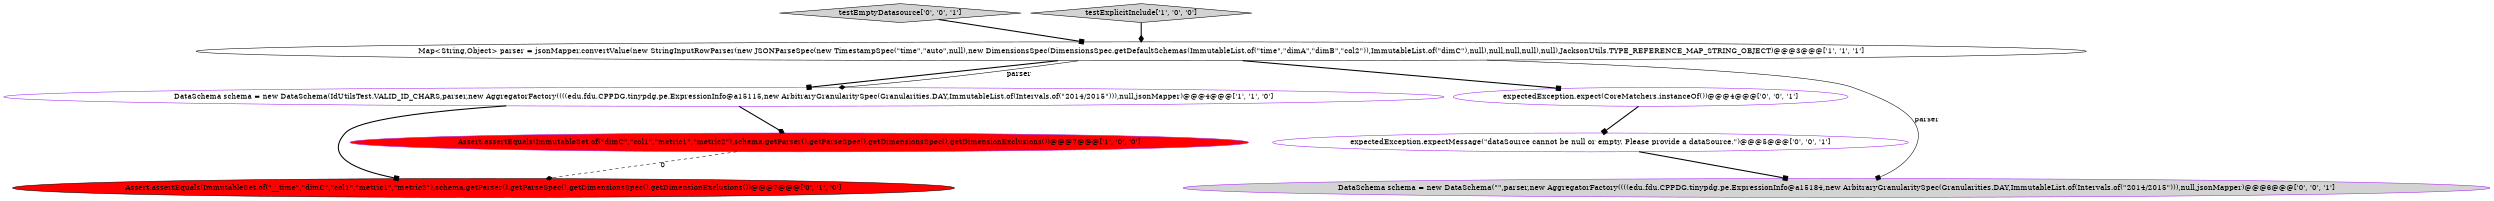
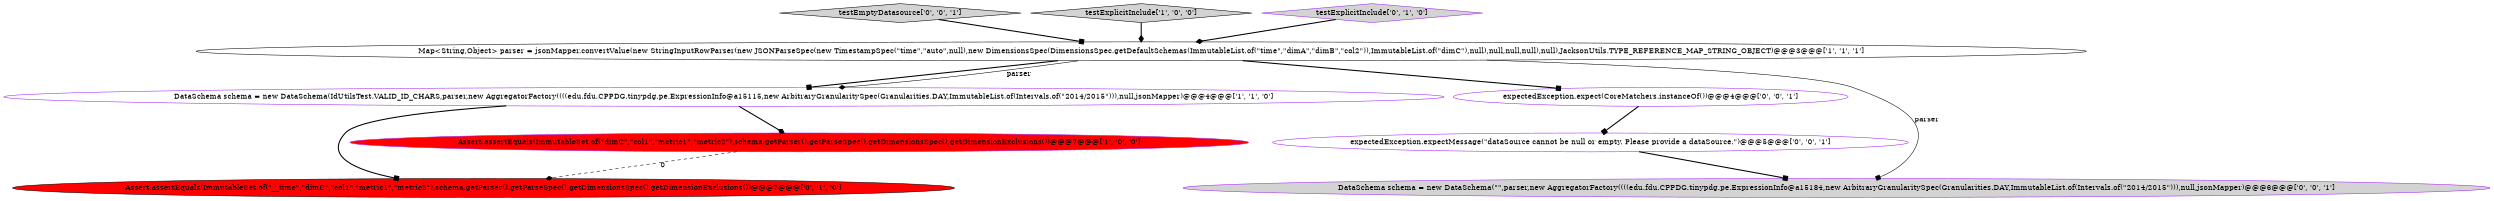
none -> (1372, 13)
